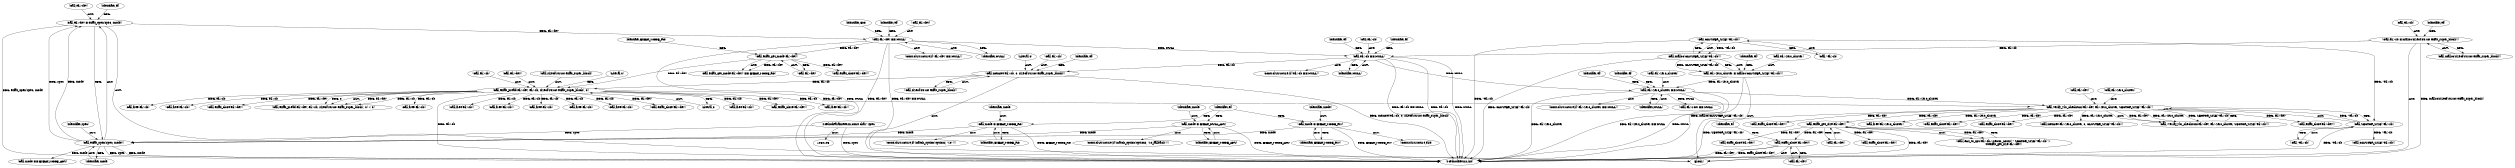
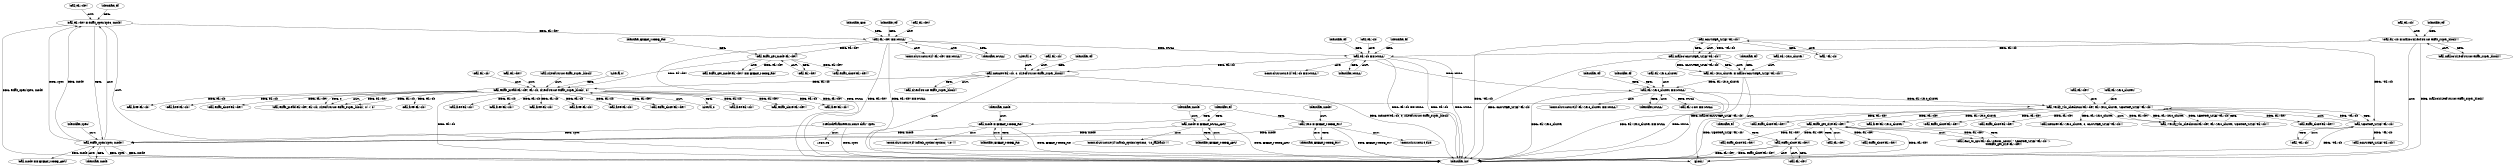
(1320, 124) -> (1320, 124)
(1460, 162) -> (1460, 162)
